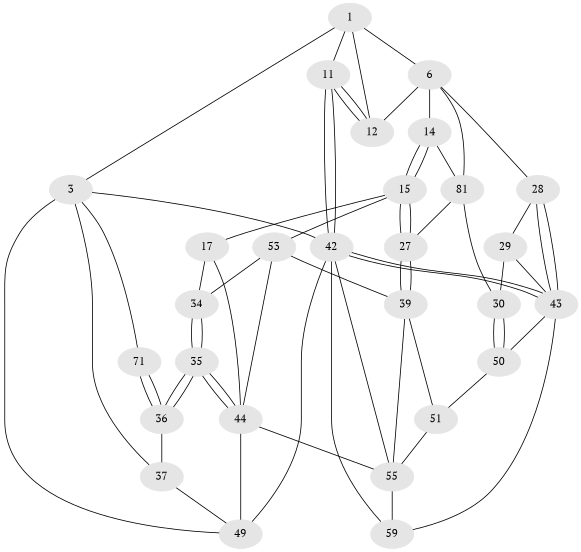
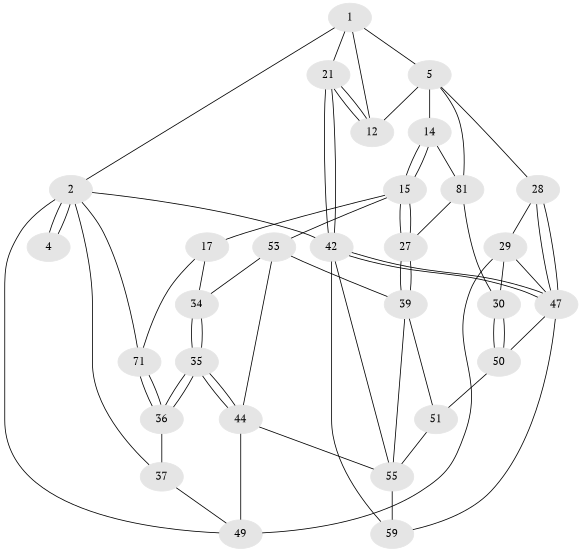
(328, 75) -> (328, 75)
(430, 75) -> (430, 75)
(71, 190) -> (71, 190)
none -> (49, 247)
(556, 305) -> (556, 305)
(234, 331) -> (163, 300)
(301, 396) -> (454, 459)
